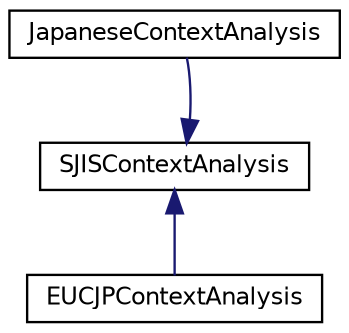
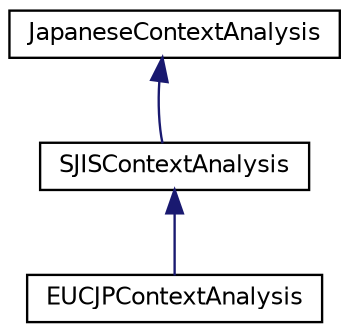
(190, 89) -> (159, 112)
